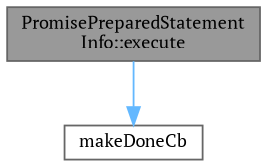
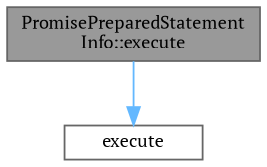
(134, 143) -> (134, 143)
